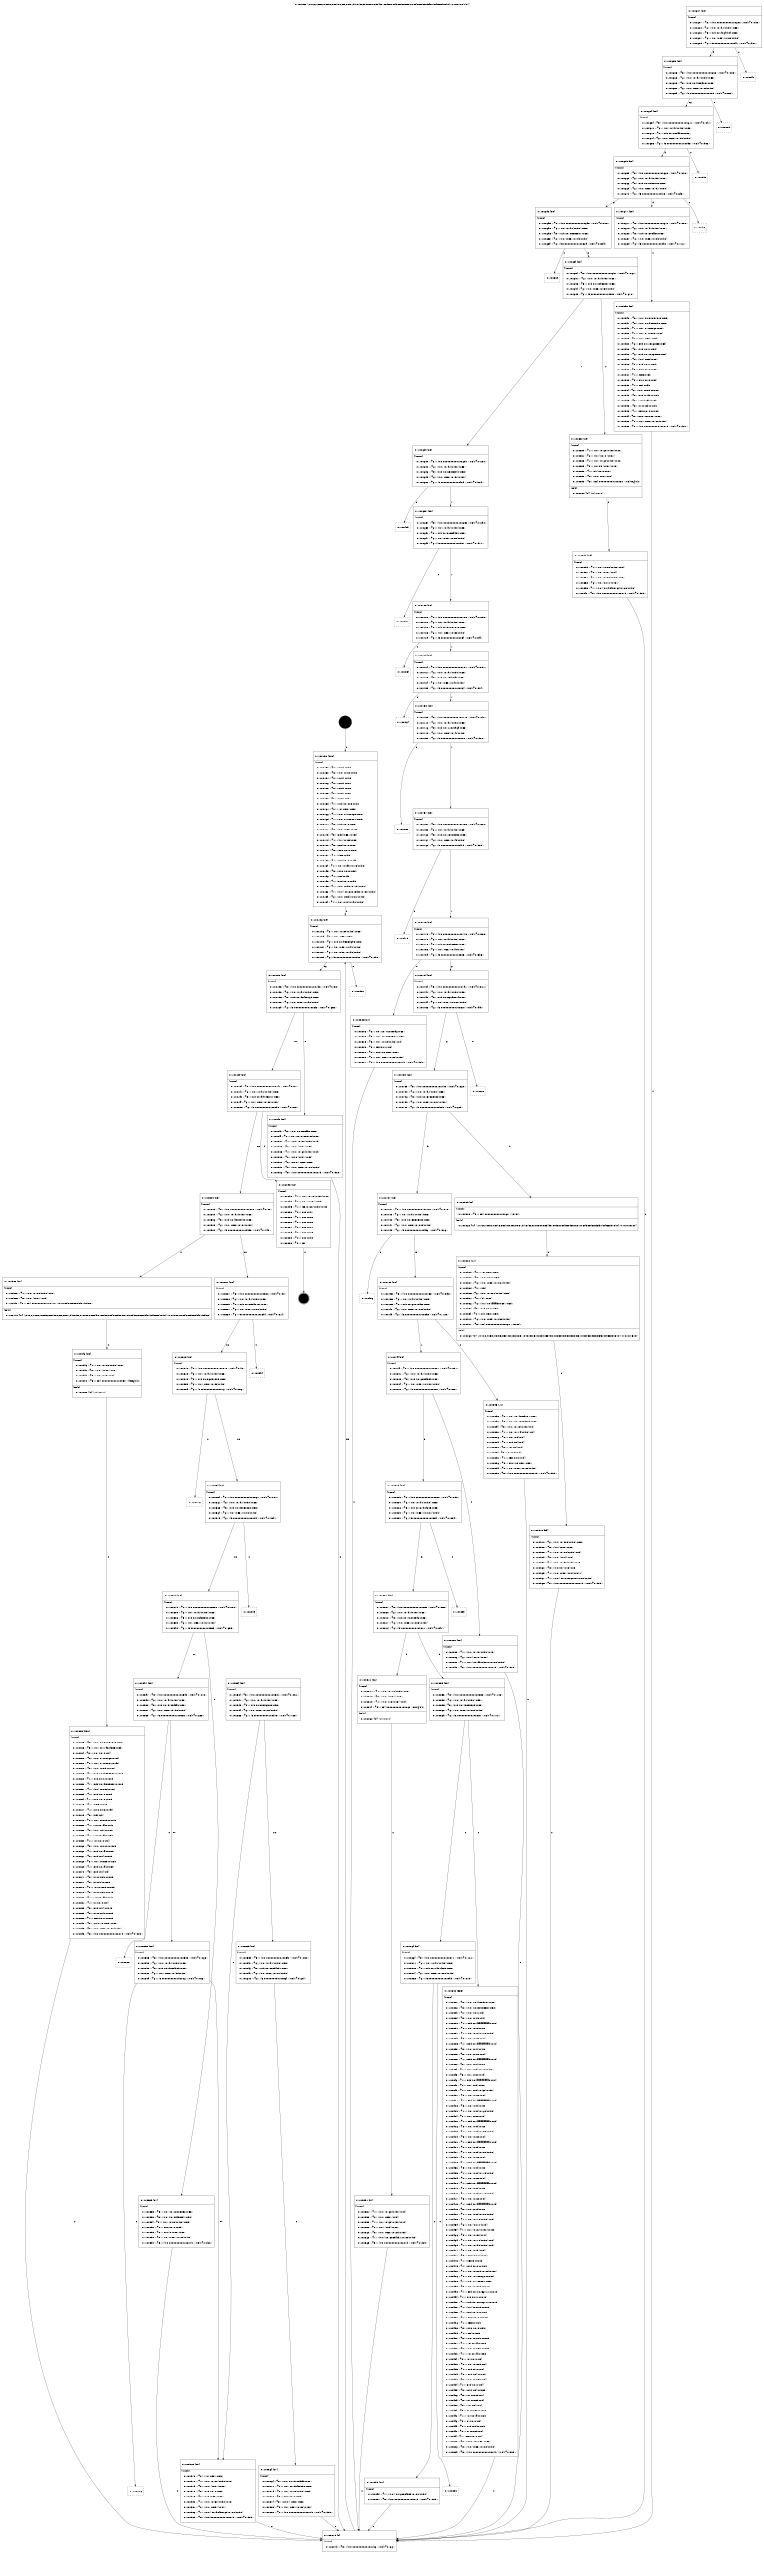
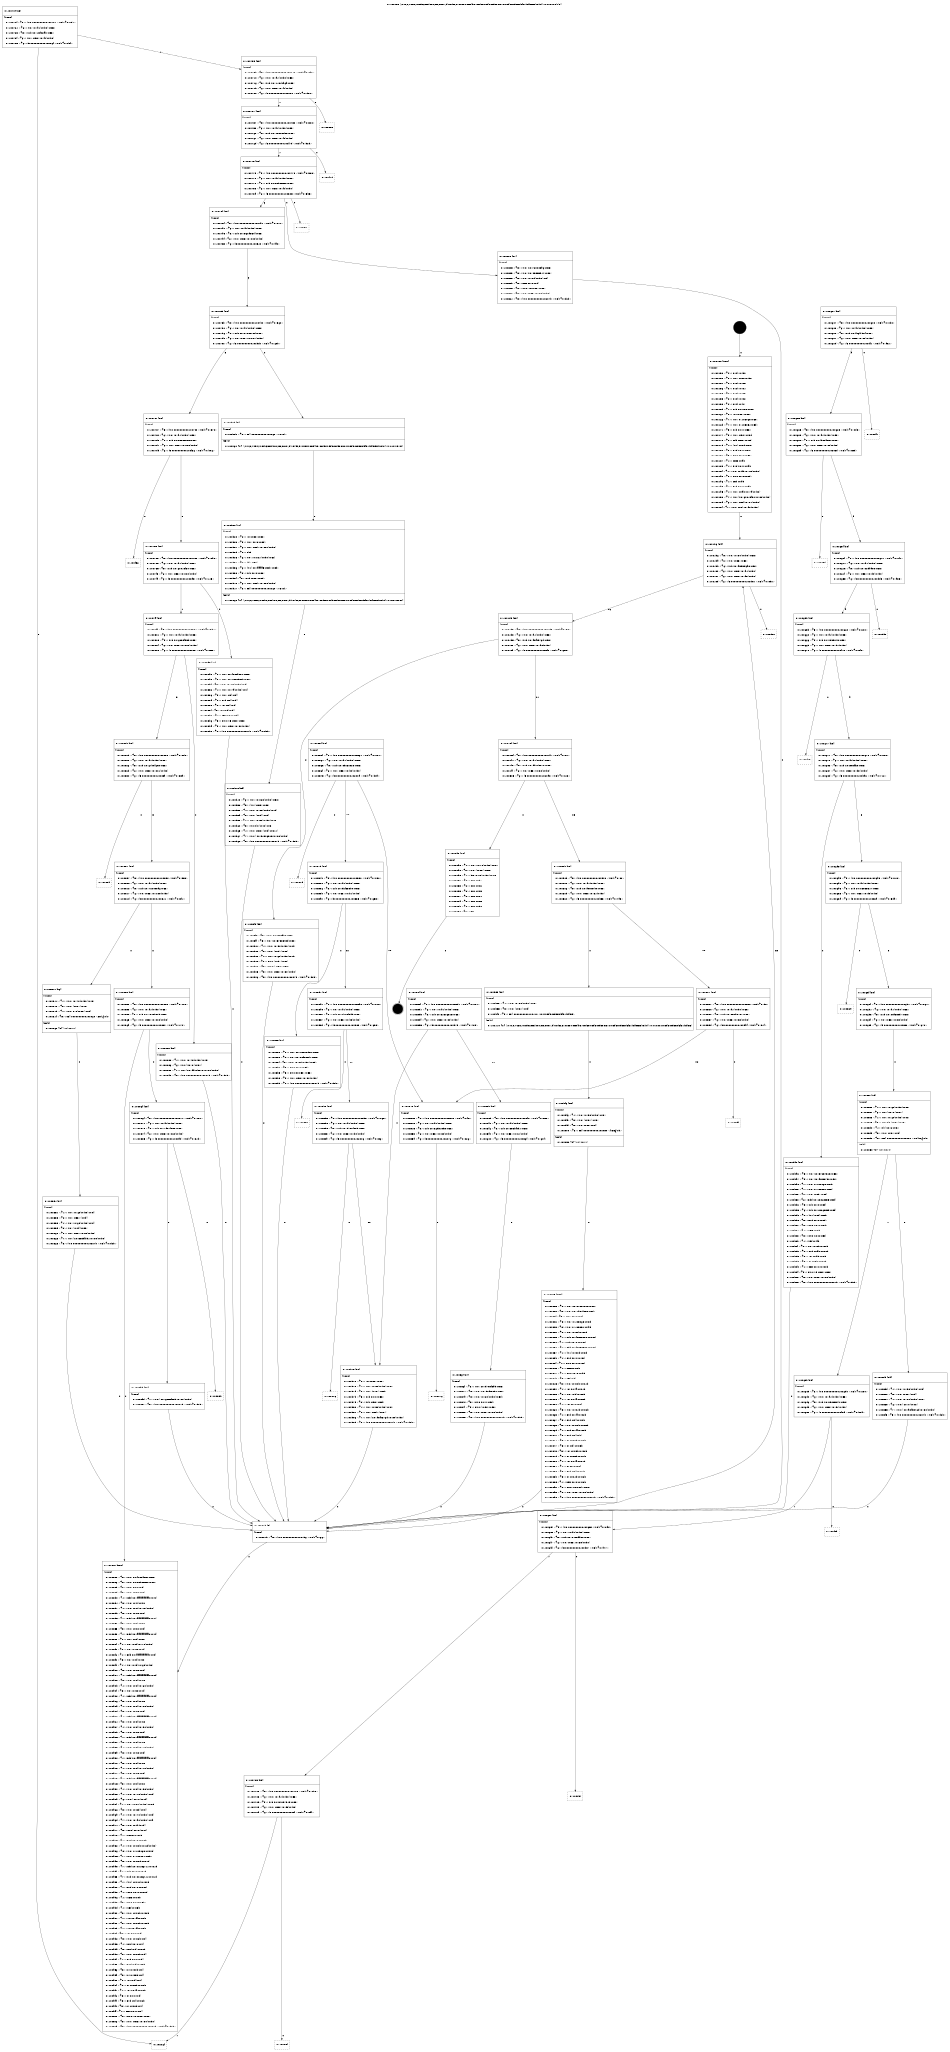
(690, 102) -> (853, 516)
(613, 202) -> (858, 820)
(526, 371) -> (866, 1265)
(451, 646) -> (237, 1936)
(466, 1049) -> (296, 210)
(226, 1437) -> (387, 941)
(463, 2518) -> (214, 1600)
